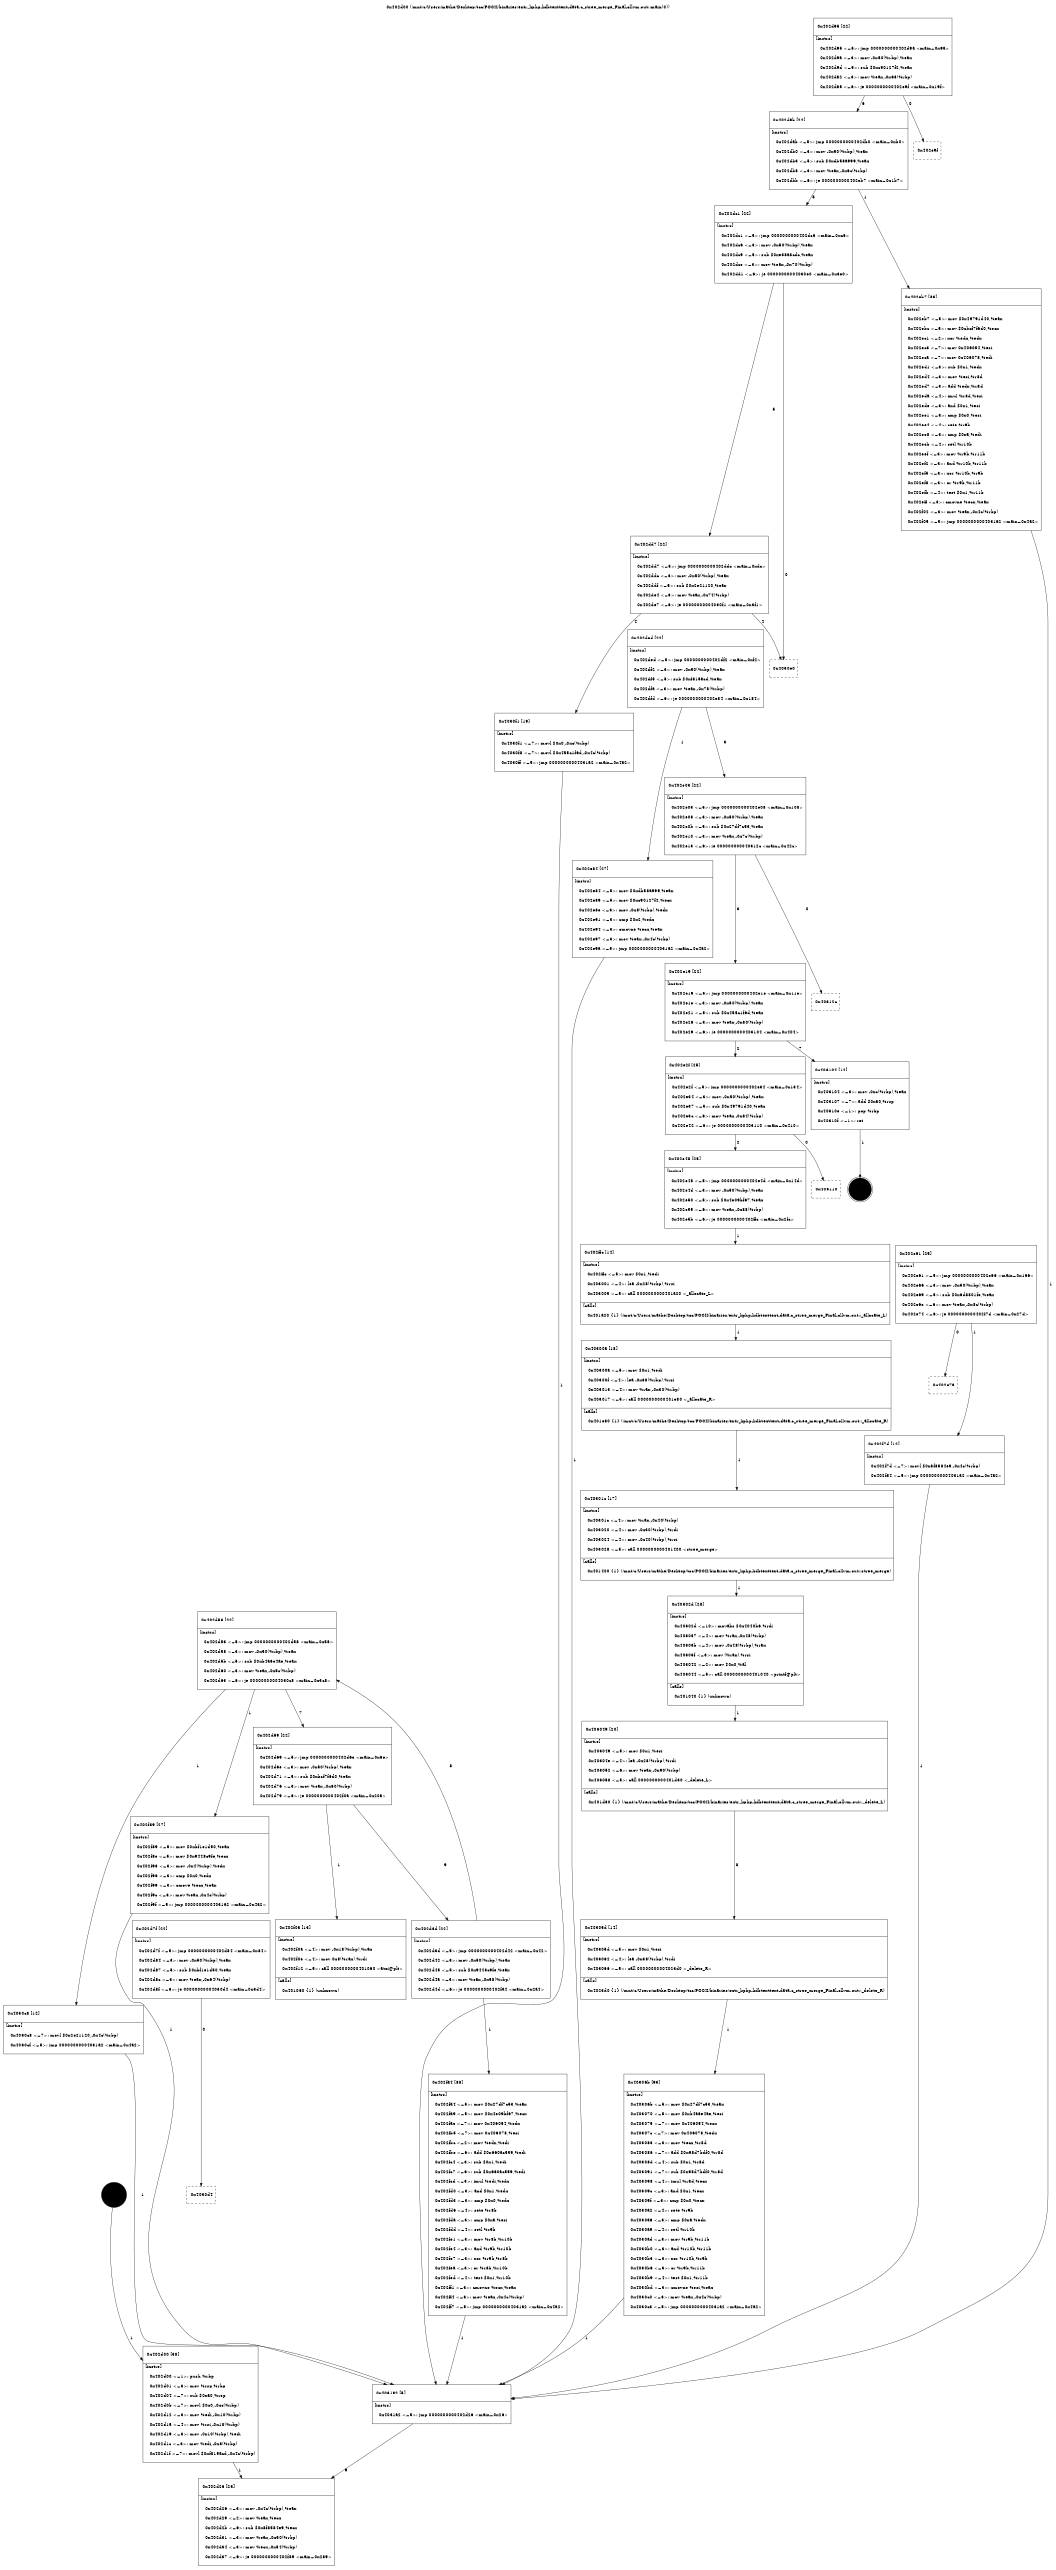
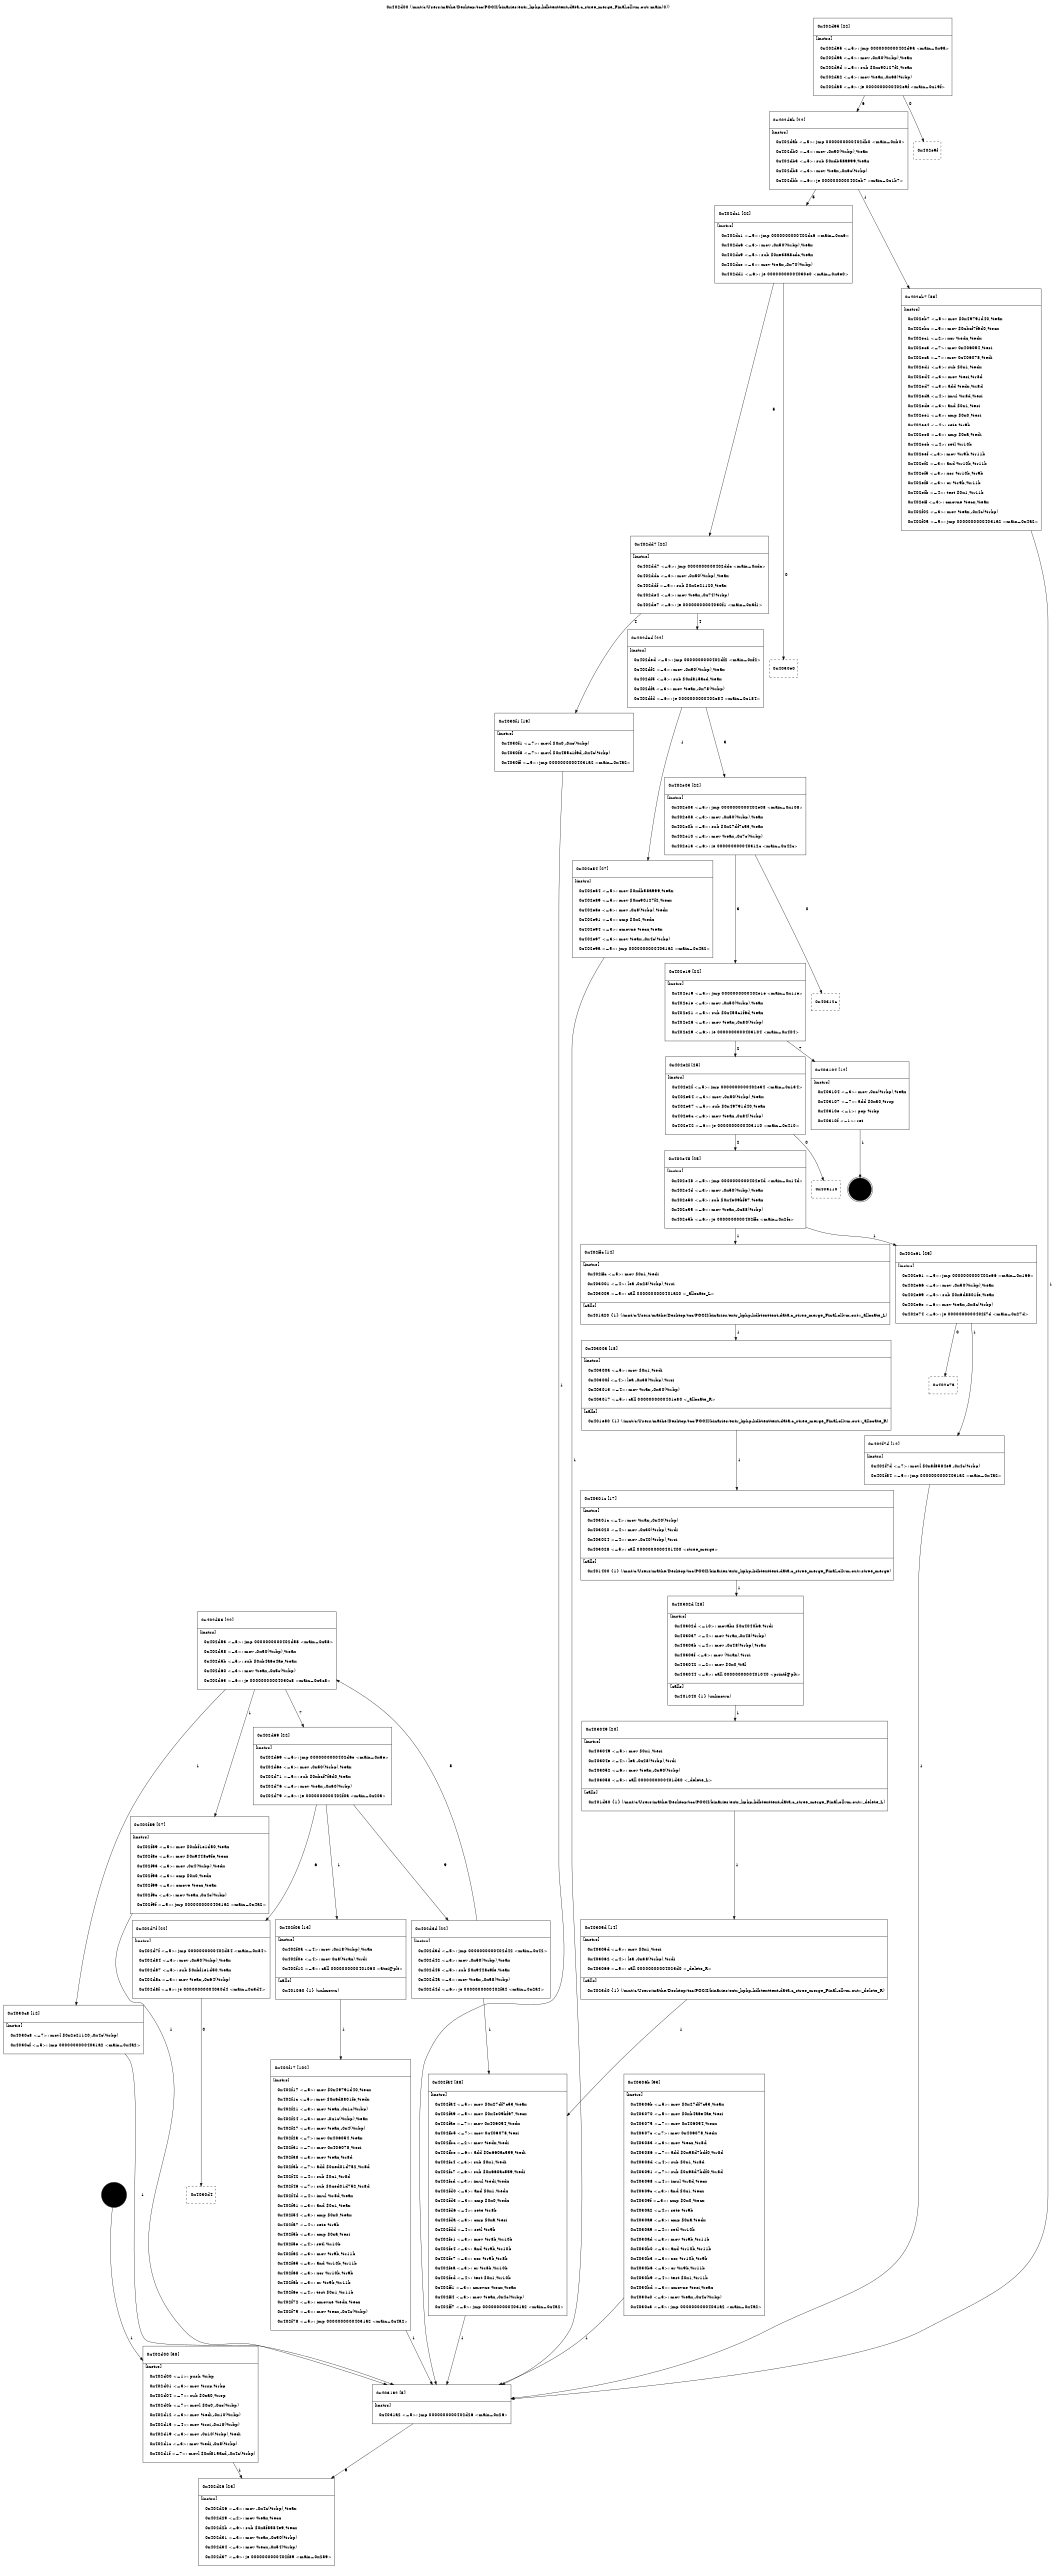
(769, 633) -> (698, 620)
none -> (850, 1236)
none -> (299, 1865)
(737, 1865) -> (737, 1865)
(721, 2035) -> (626, 2055)
none -> (341, 2195)
